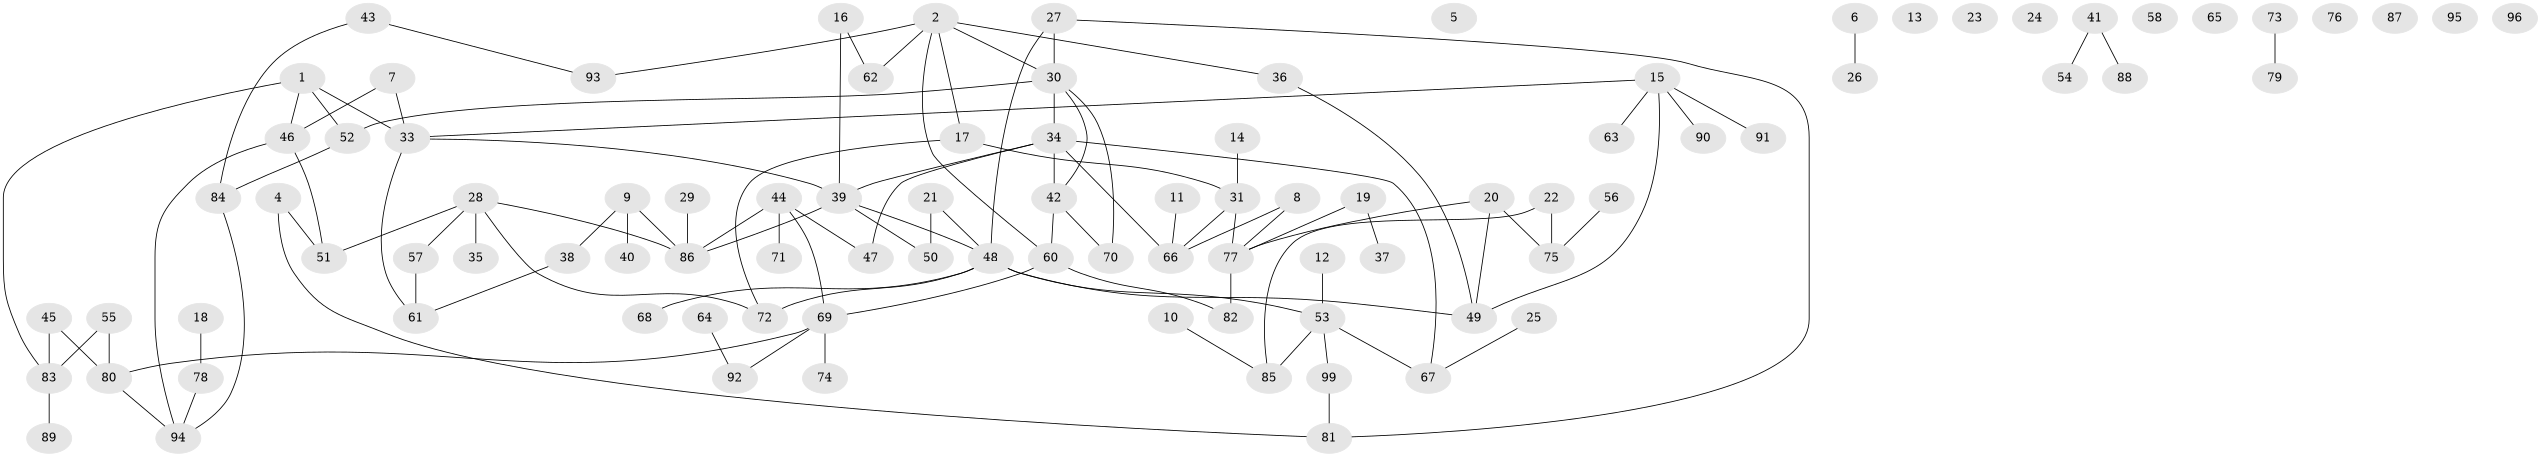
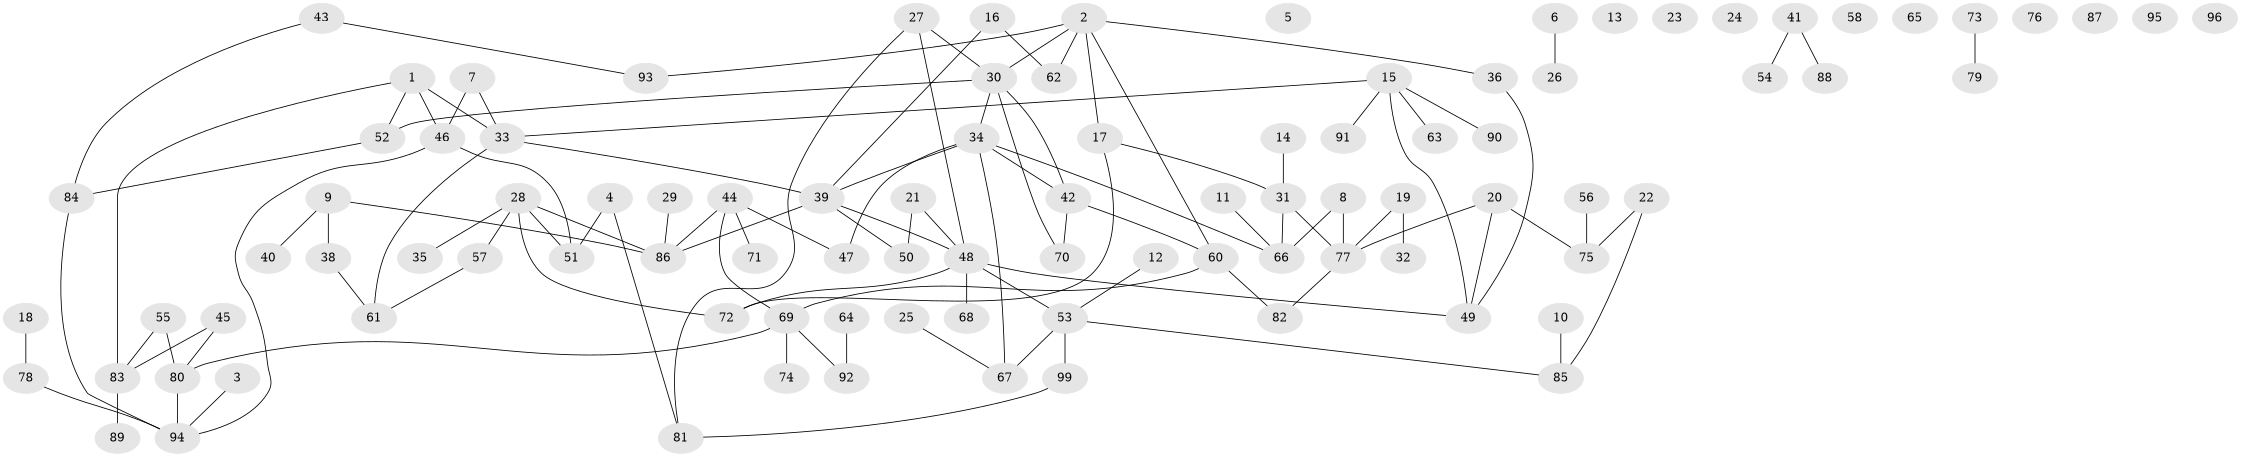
(1382, 258) -> (1403, 258)
none -> (238, 378)
